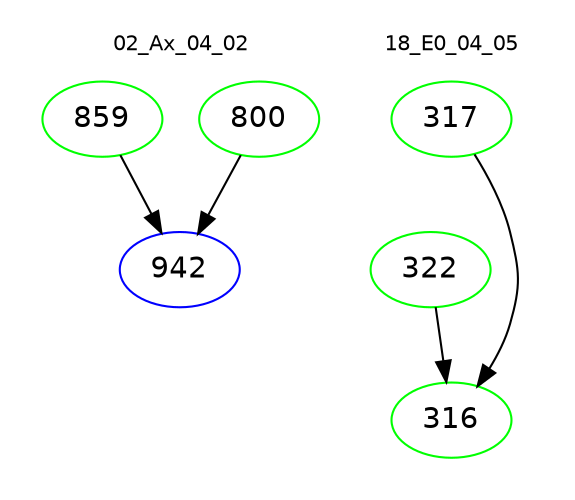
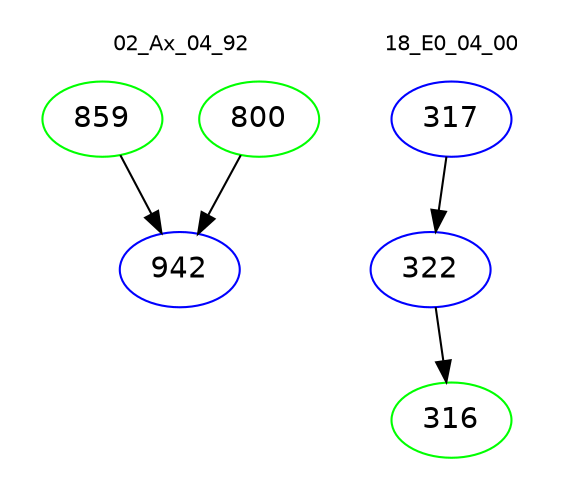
(181, 45) -> (181, 45)
(452, 45) -> (452, 45)
(452, 119) -> (452, 119)
(516, 260) -> (443, 184)
(431, 270) -> (431, 270)
